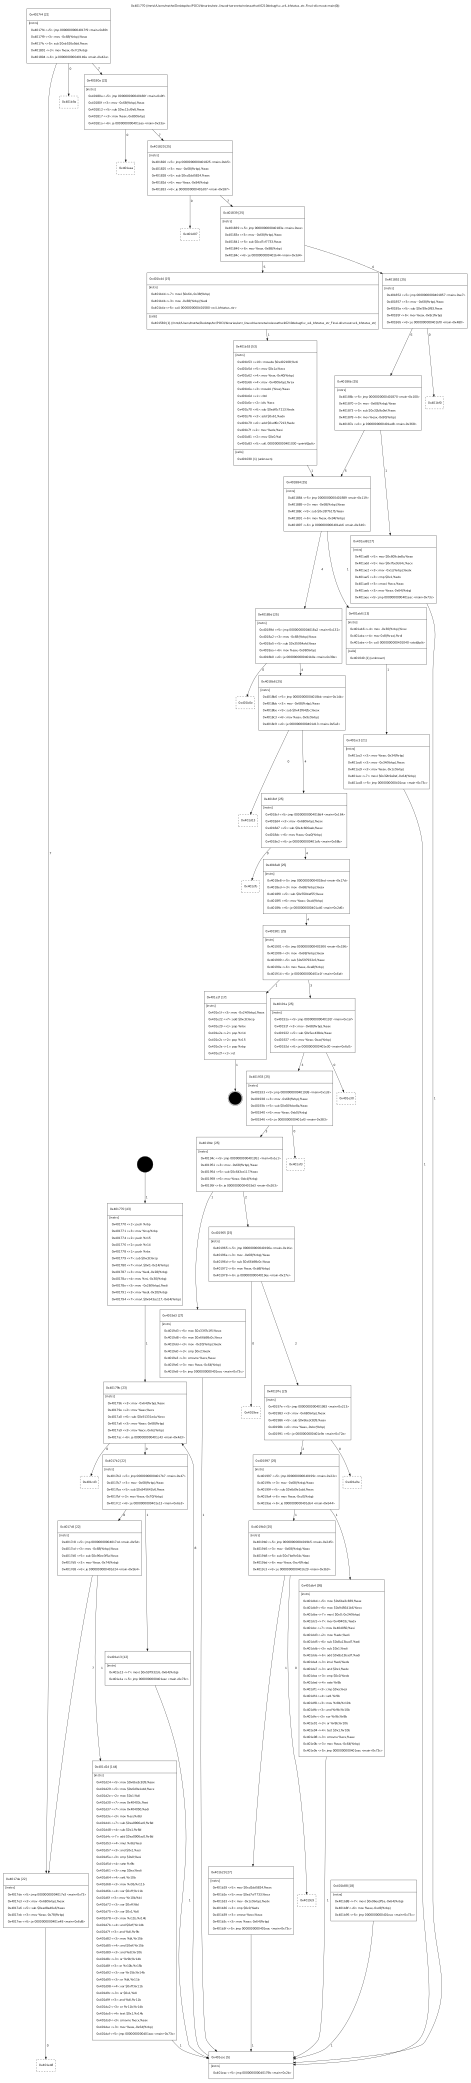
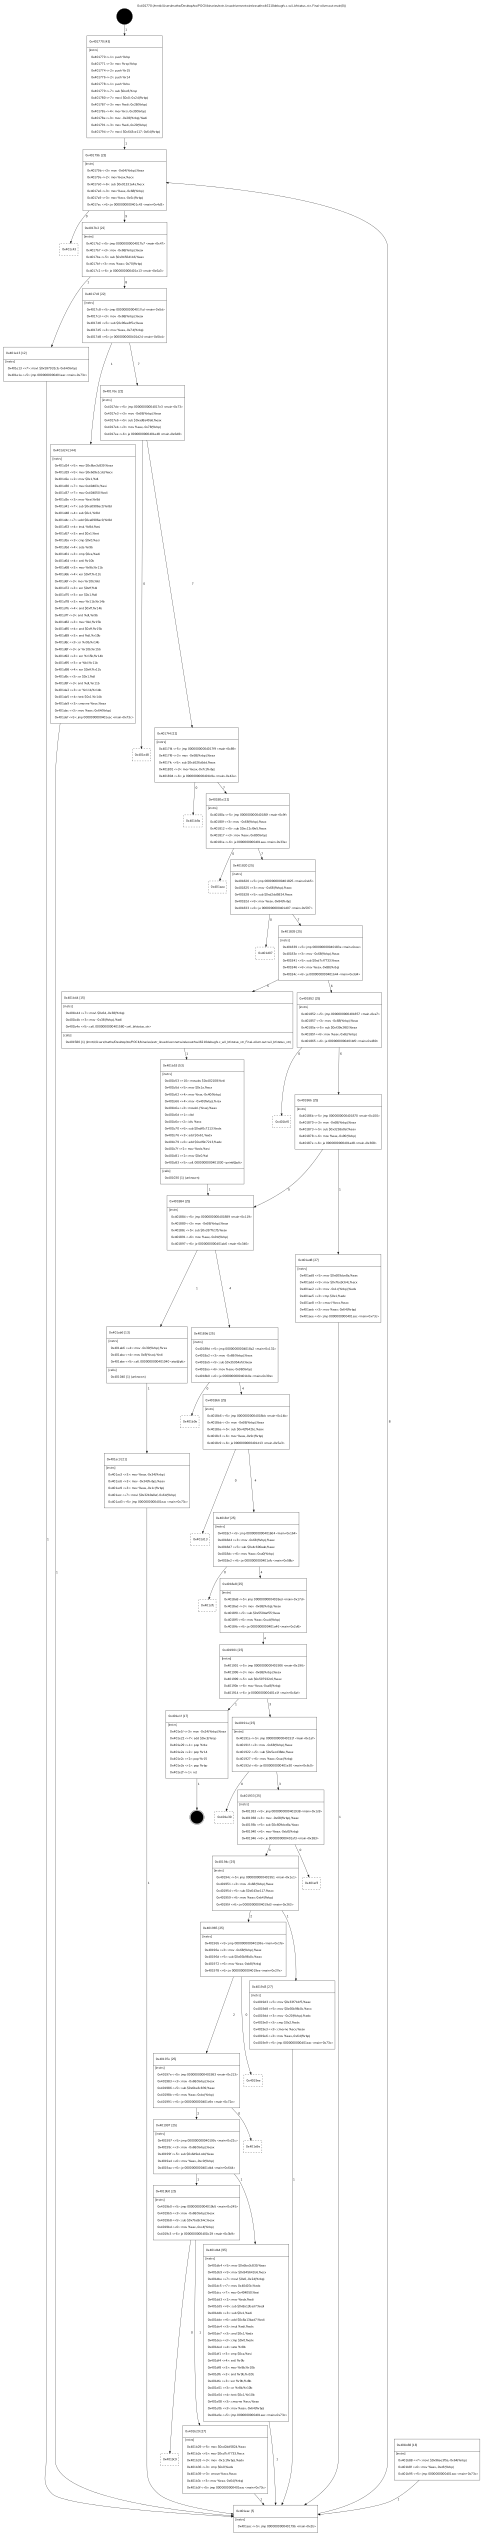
(49, 967) -> (169, 583)
